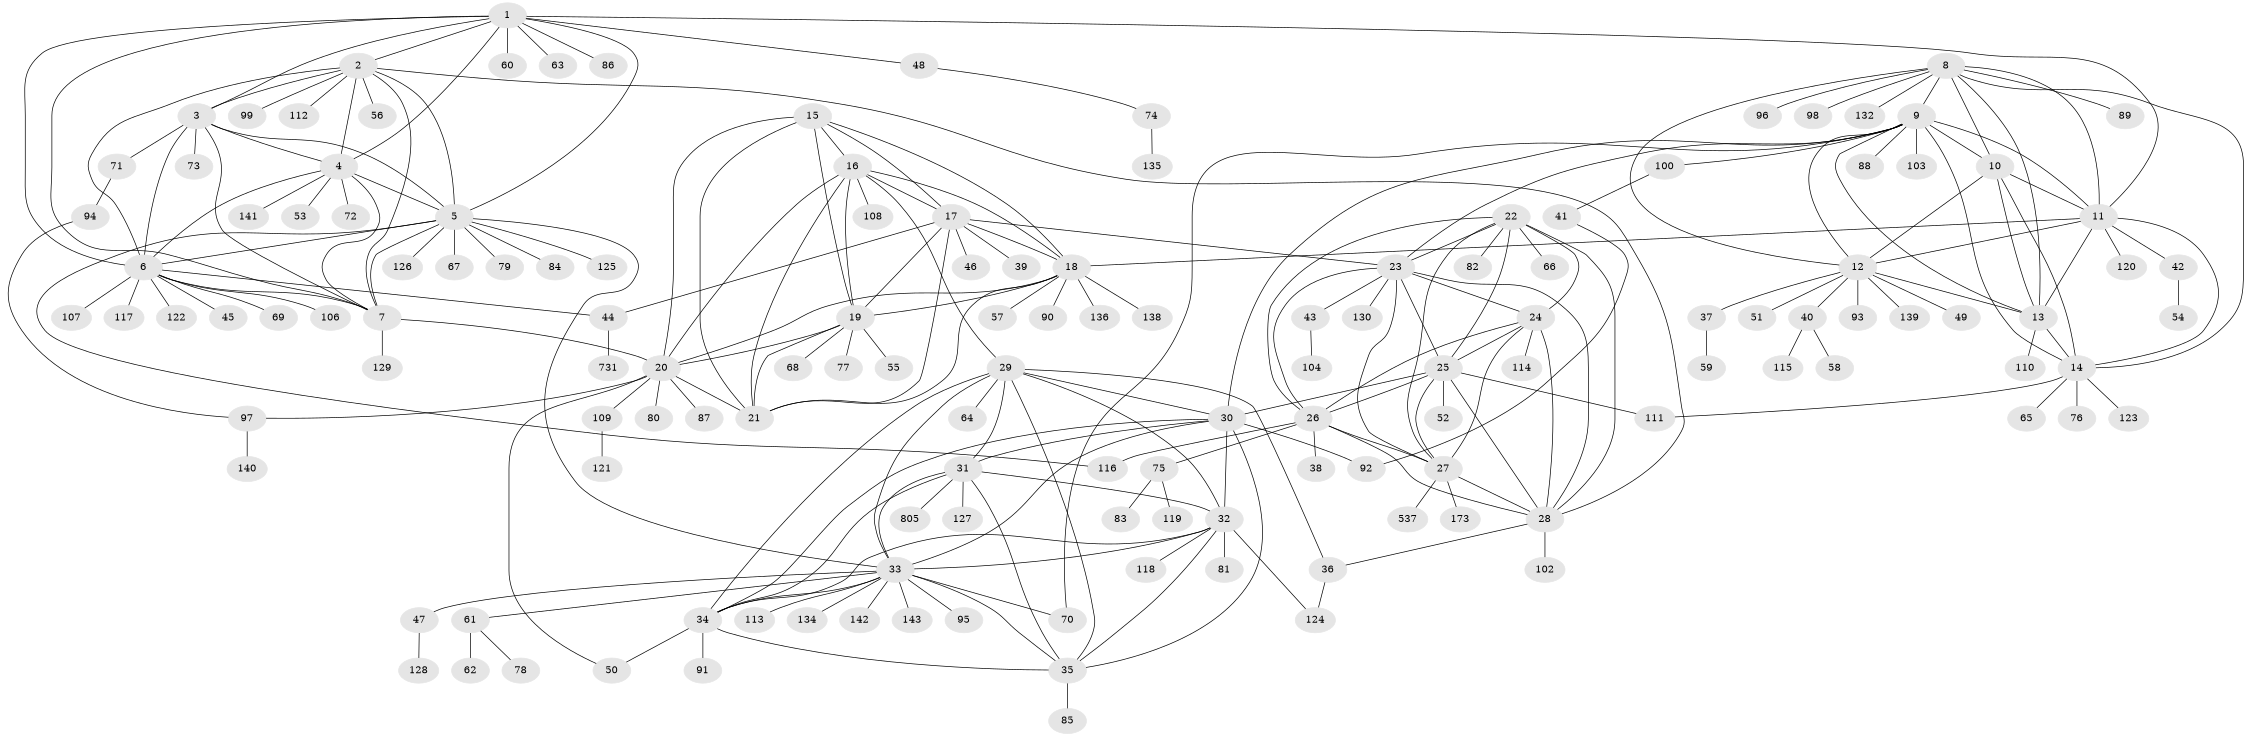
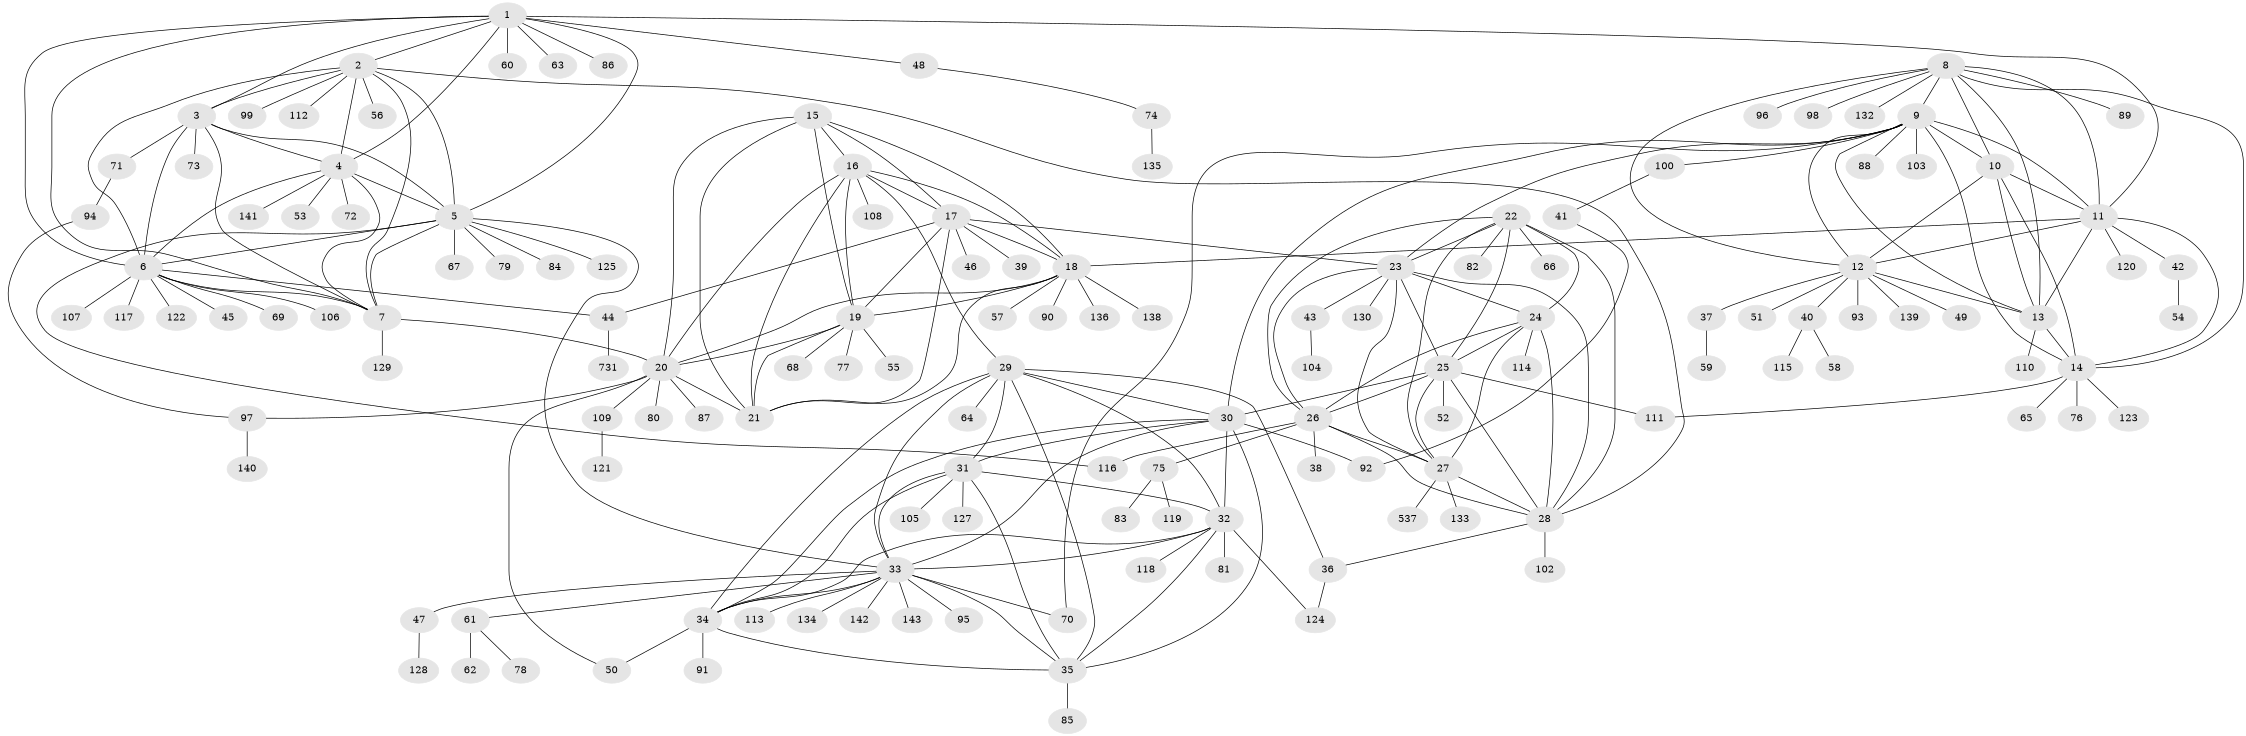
(403, 267) -> none
(910, 519) -> (910, 519)
(1460, 519) -> (1460, 519)
